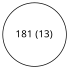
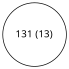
(35, 35) -> (35, 35)
